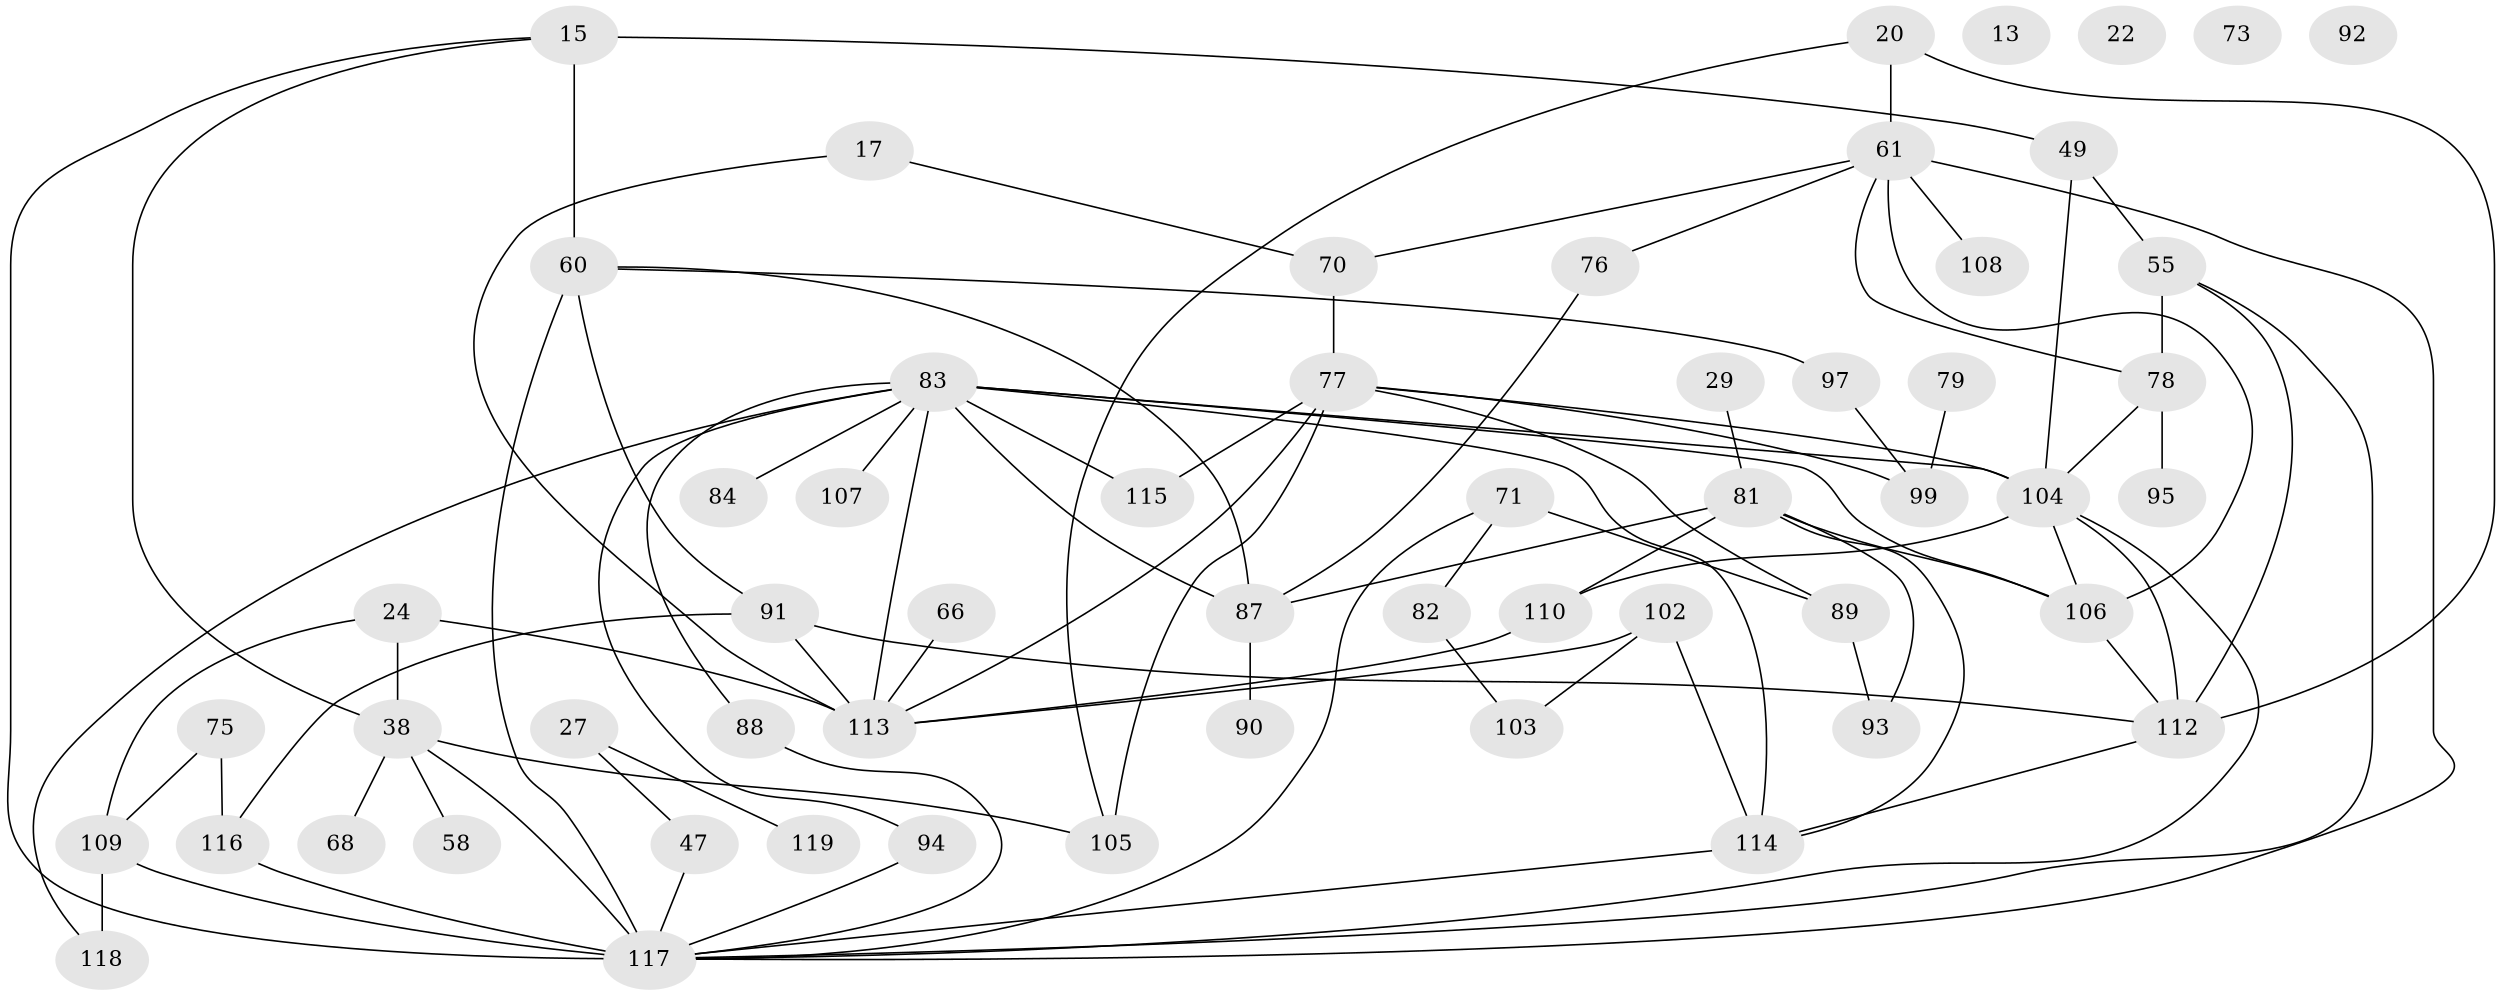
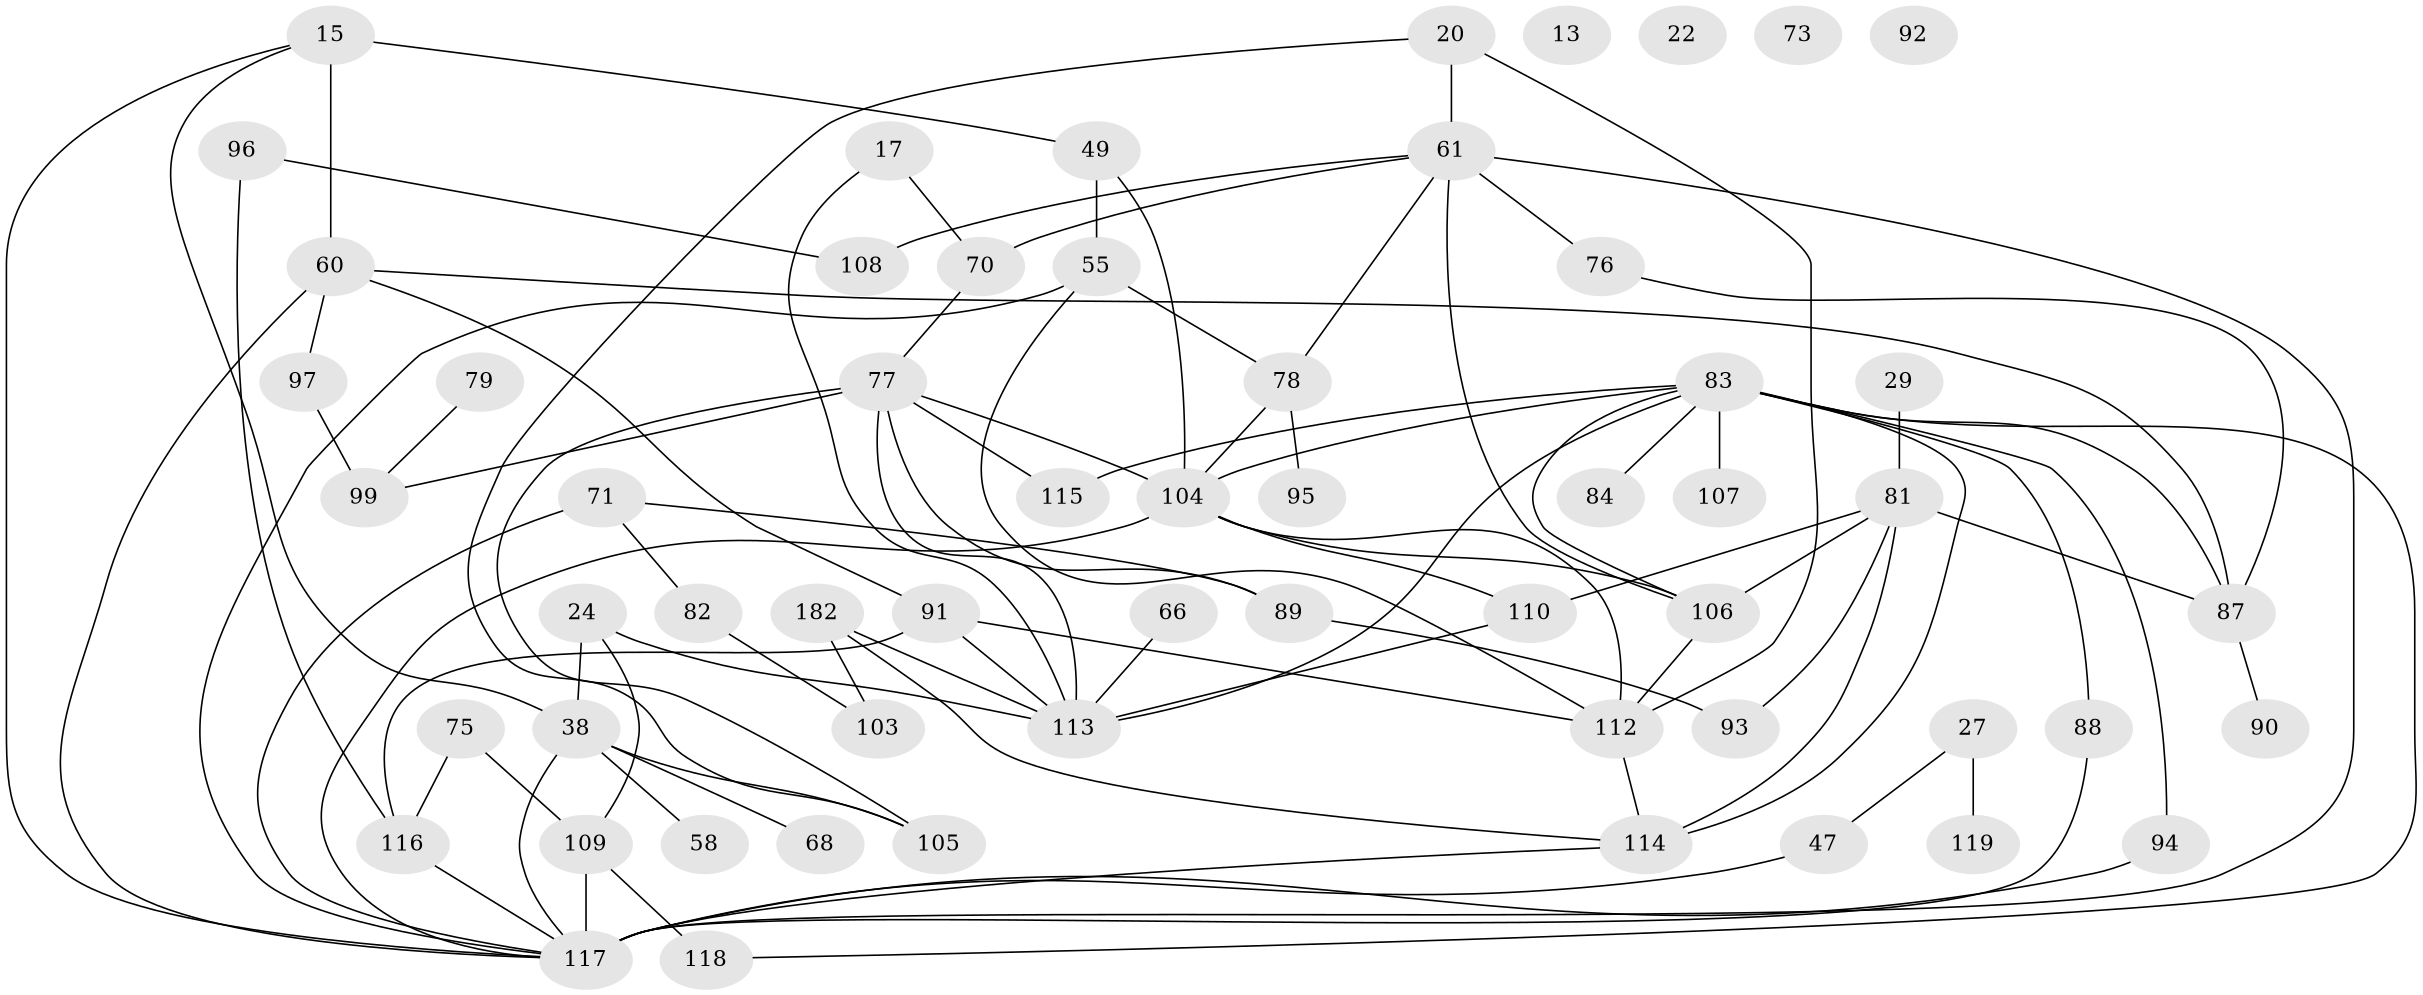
none -> (242, 151)
(1666, 613) -> (817, 613)
